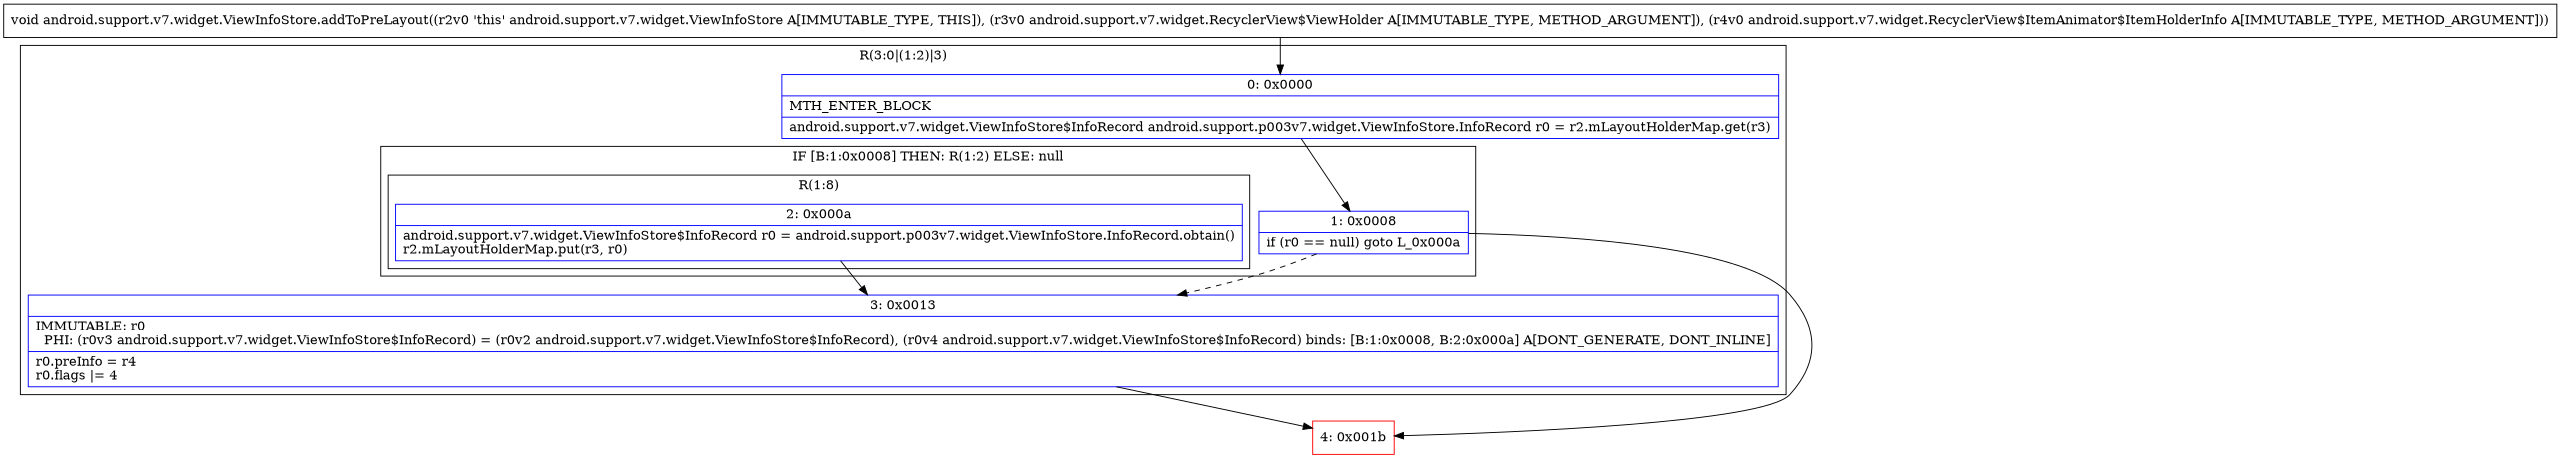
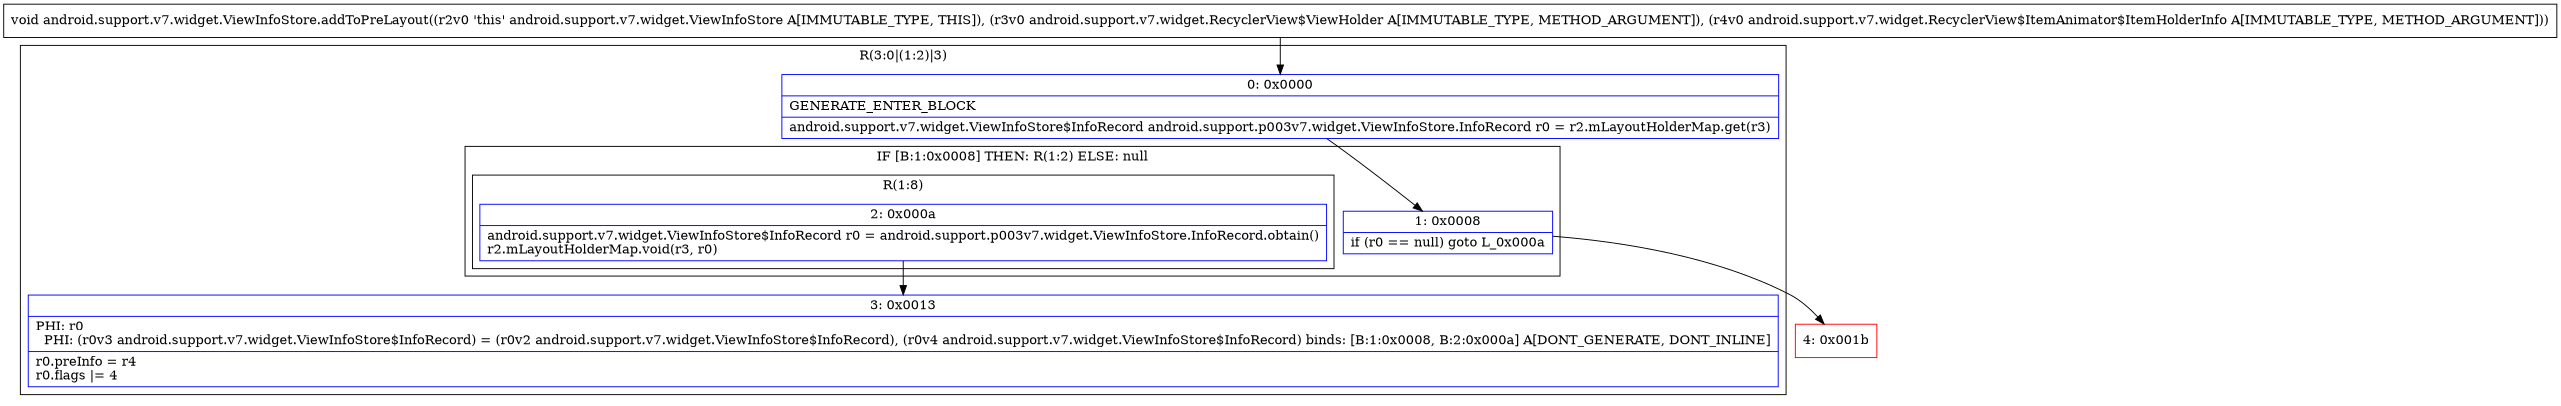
(861, 106) -> (883, 106)
(516, 250) -> (603, 250)
(1272, 270) -> none
(93, 327) -> (62, 327)
(1210, 407) -> none
